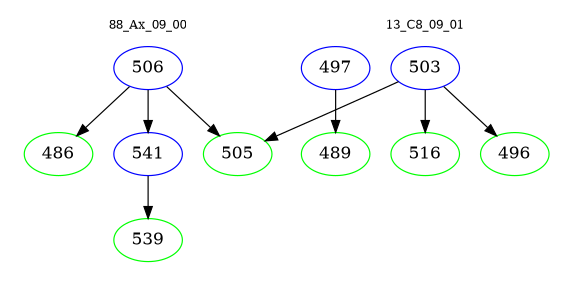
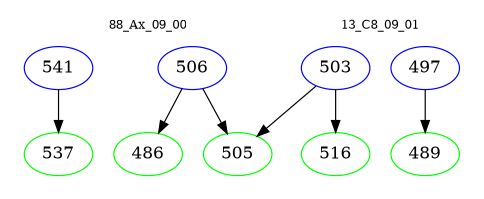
(148, 105) -> none
(515, 154) -> none
(148, 240) -> (59, 154)
